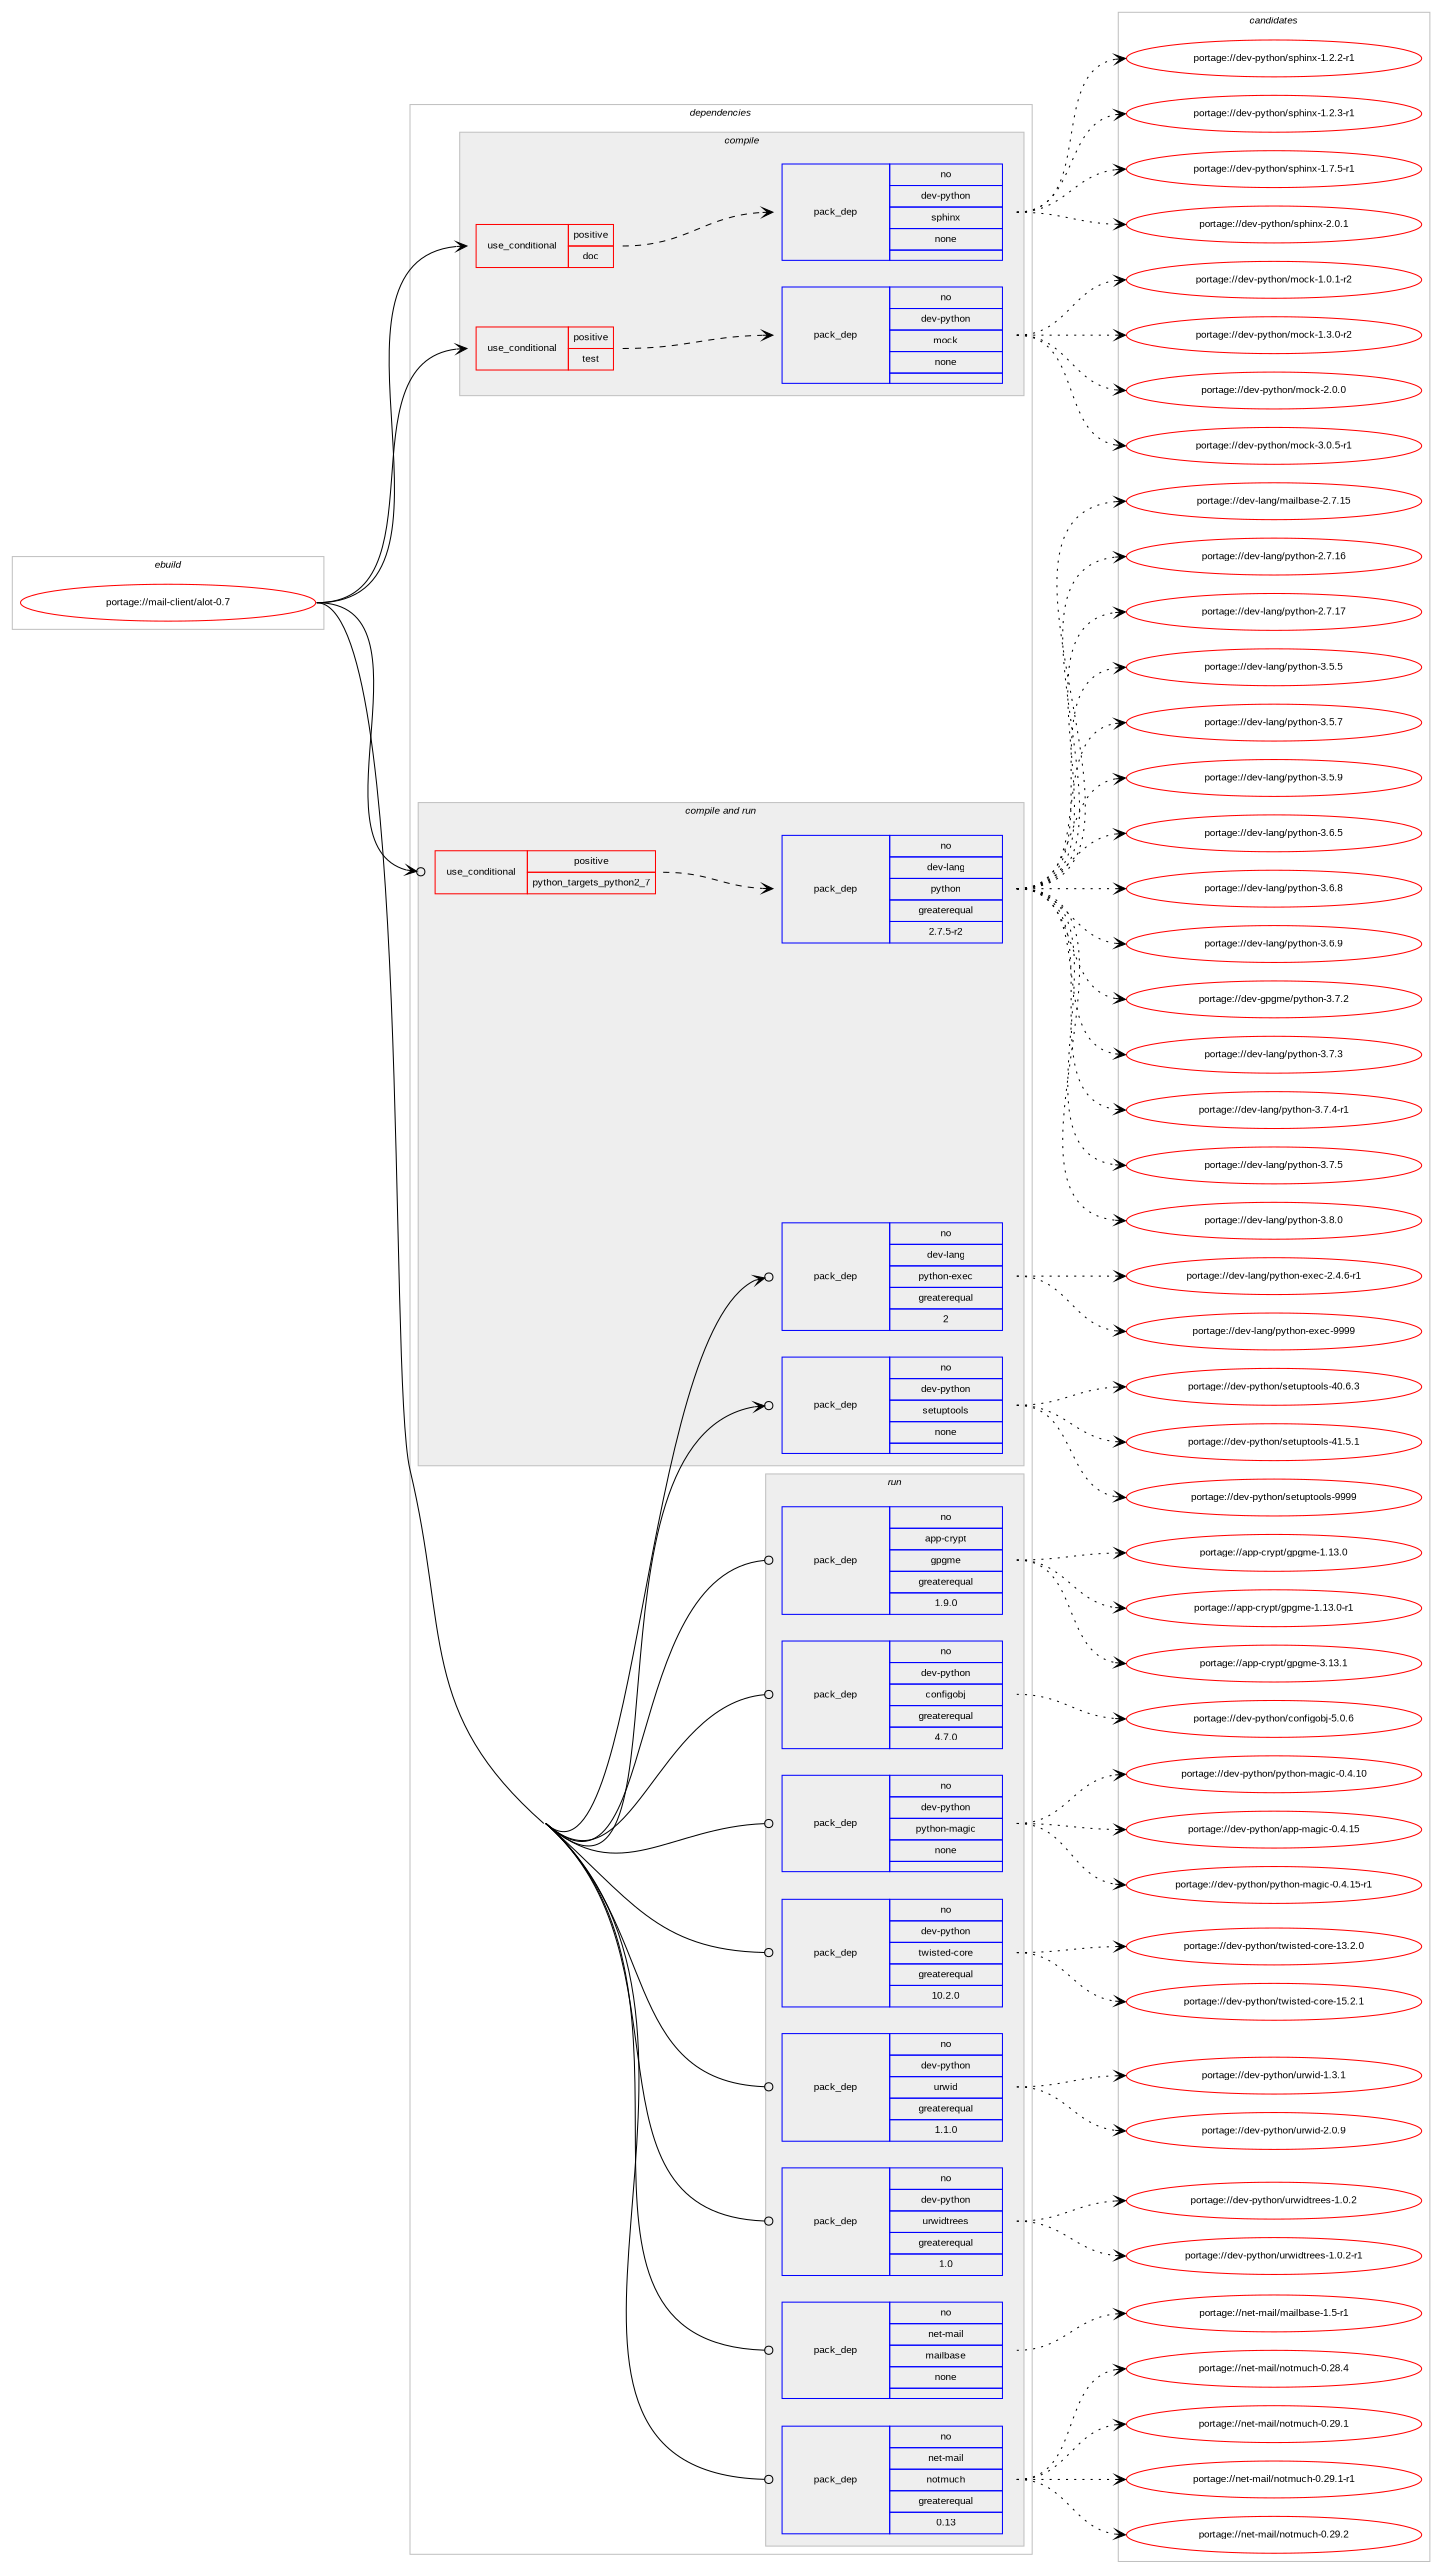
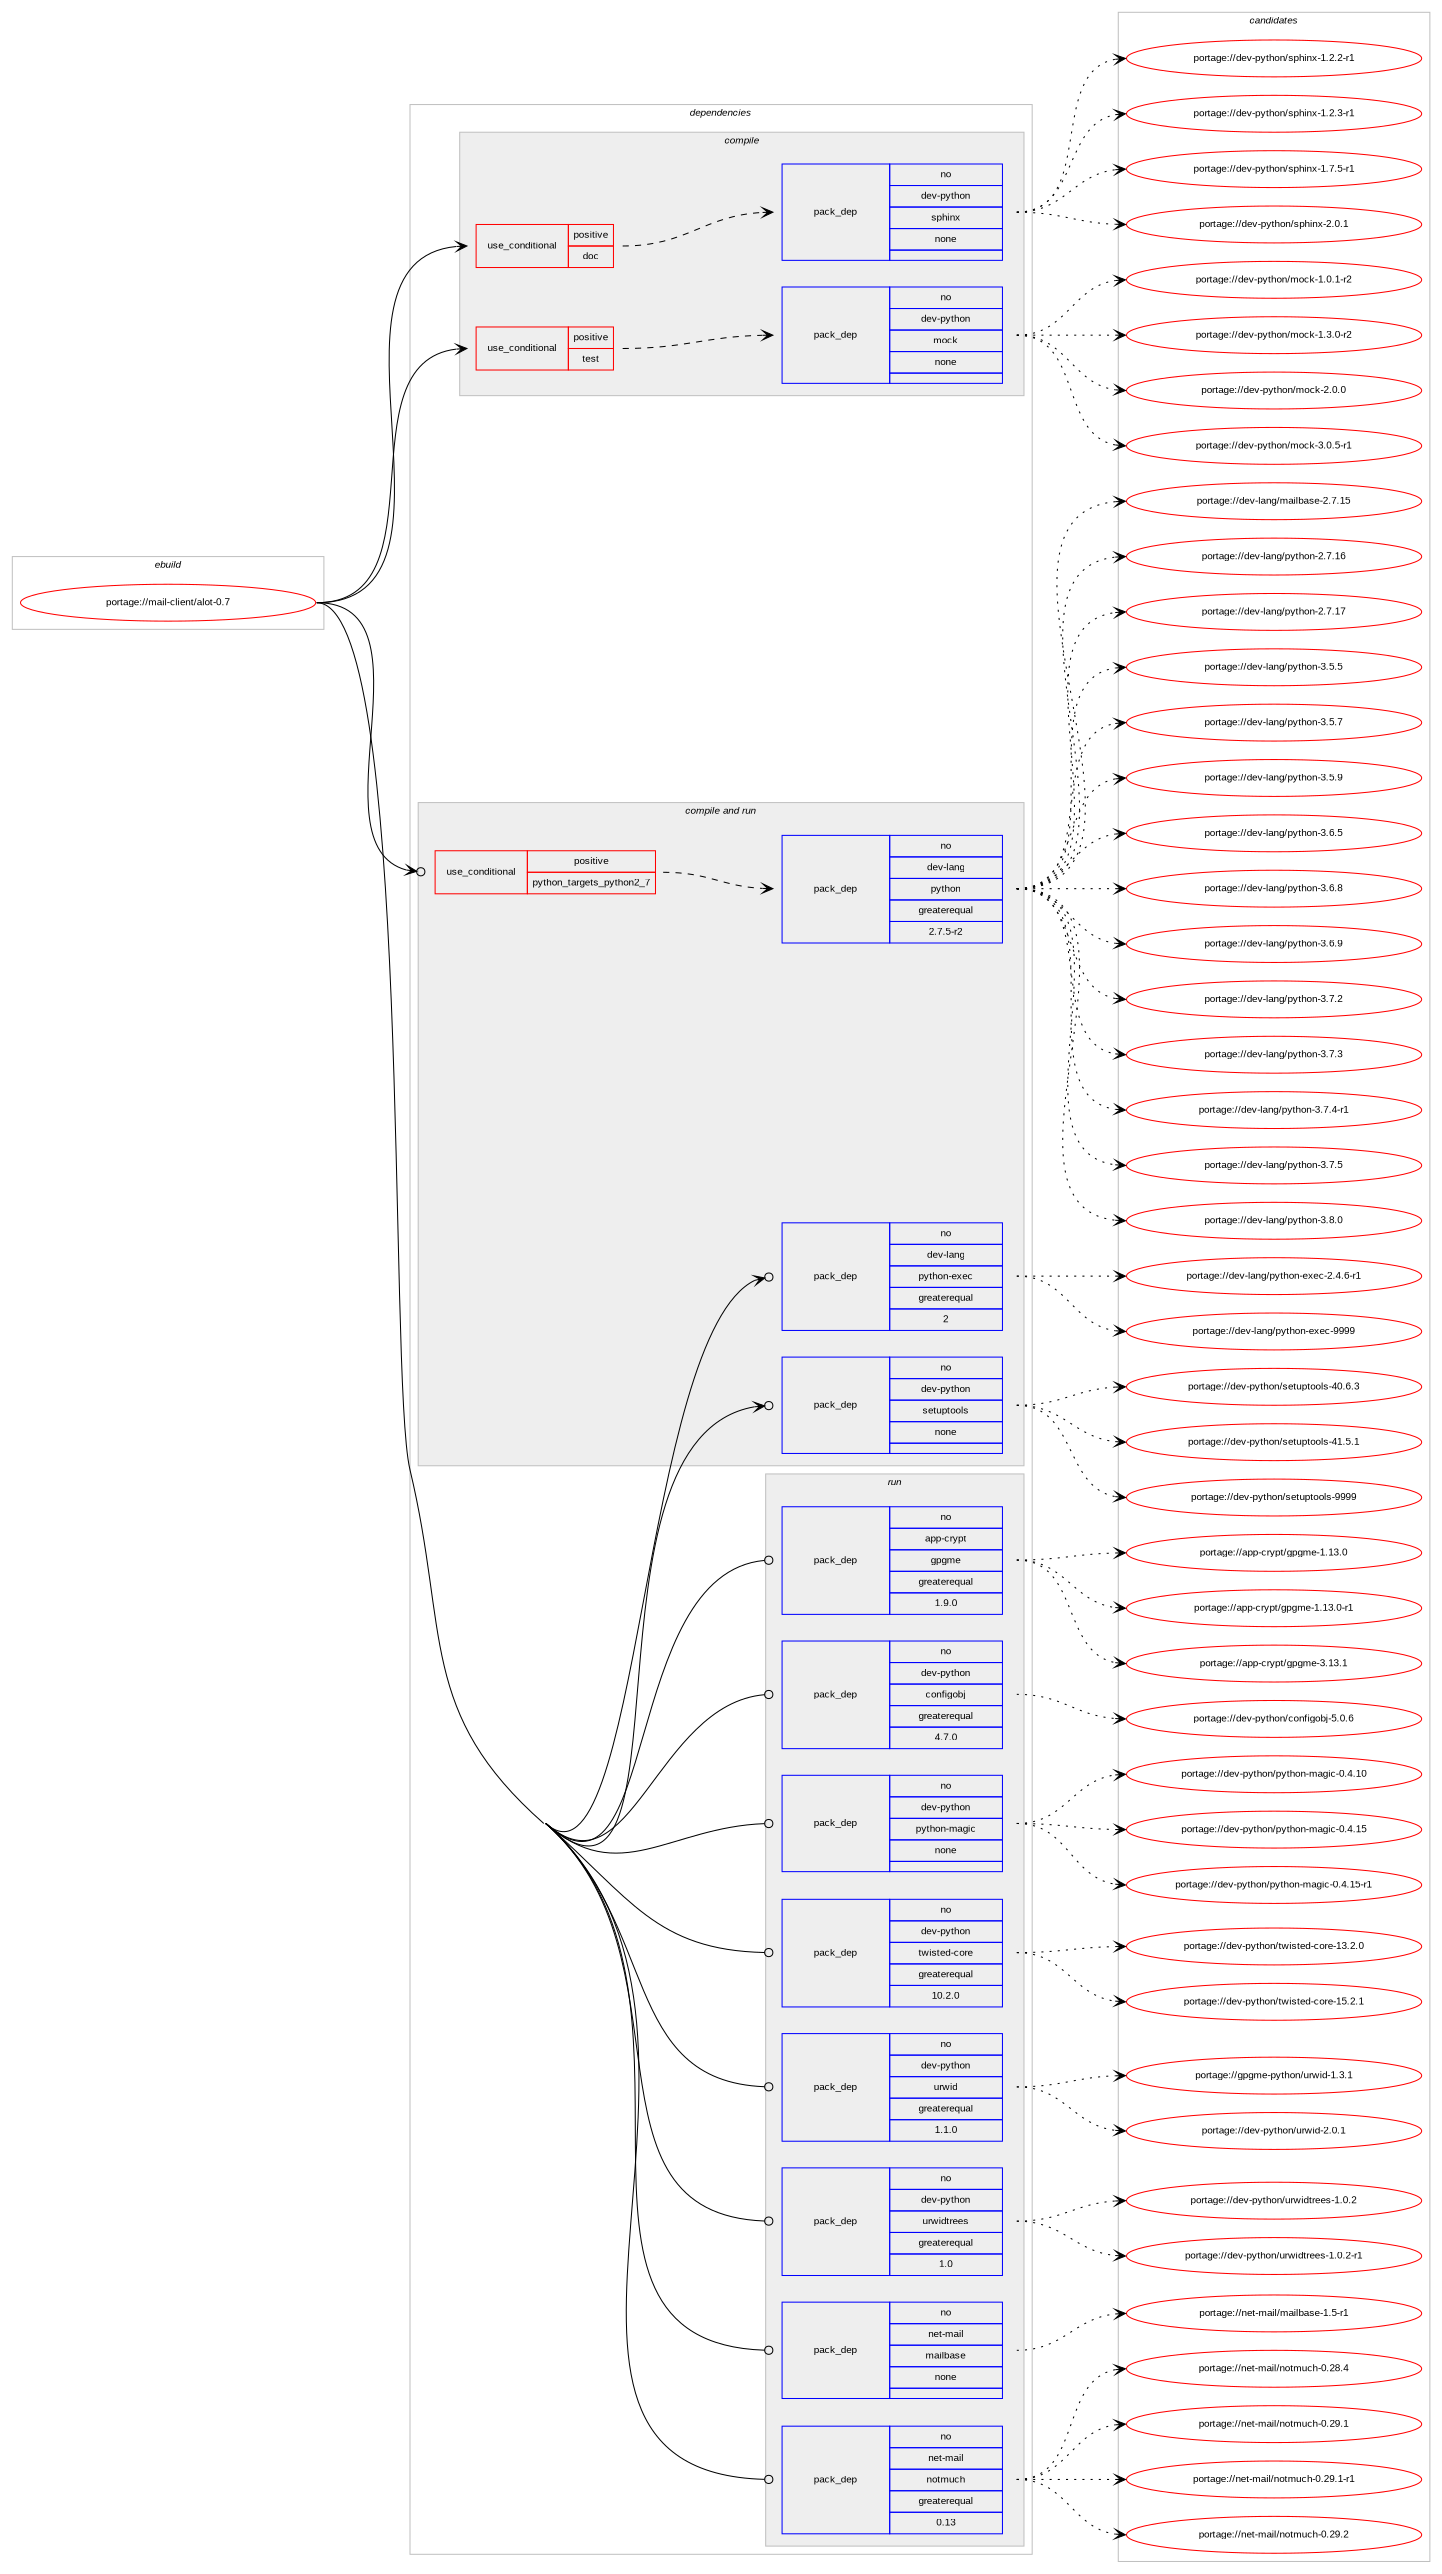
(1274, 999) -> (1274, 999)
(1274, 1830) -> (1274, 1830)
(1274, 2076) -> (1274, 2076)
(1274, 2131) -> (1274, 2131)
